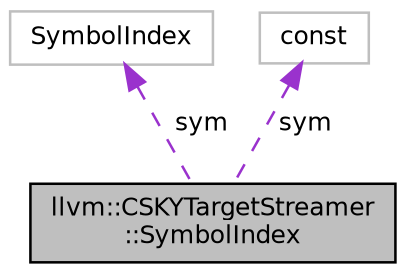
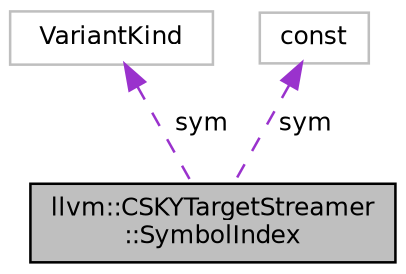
(112, 38) -> (112, 38)
